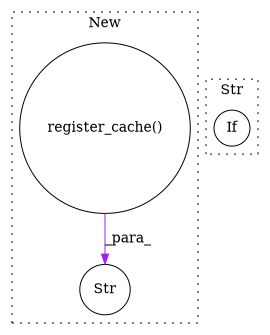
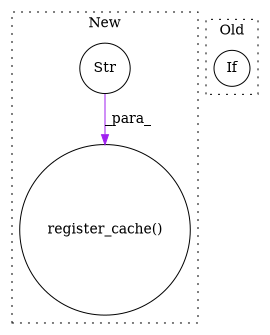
(232, 91) -> (232, 31)
(105, 234) -> (105, 114)
